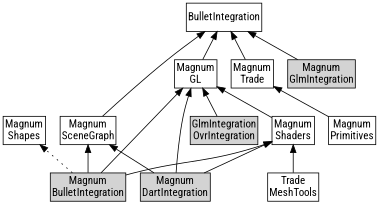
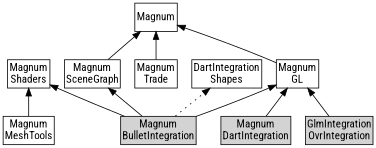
(224, 17) -> (156, 17)
(322, 74) -> none
(248, 104) -> none
(24, 130) -> (227, 74)
(352, 130) -> none
(234, 159) -> none
(135, 161) -> none
(293, 187) -> (29, 130)
